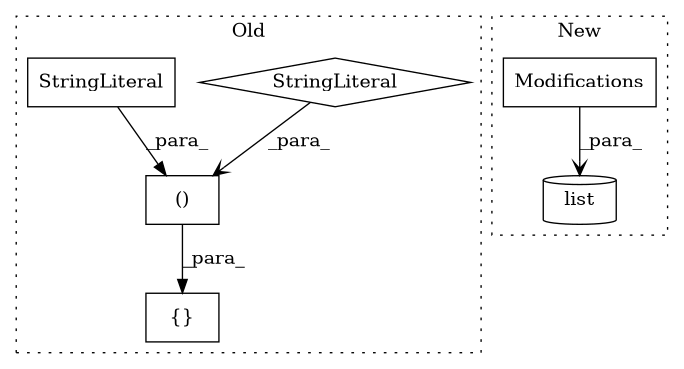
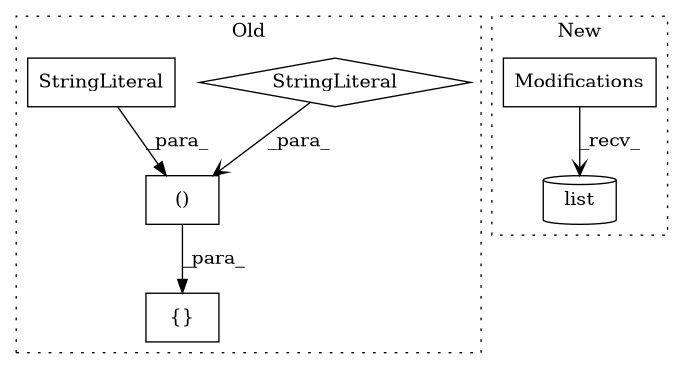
(611, 141) -> (610, 141)
